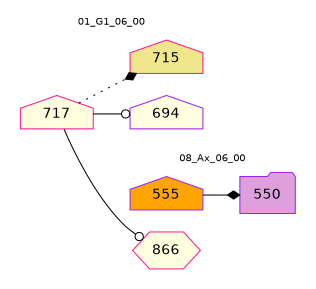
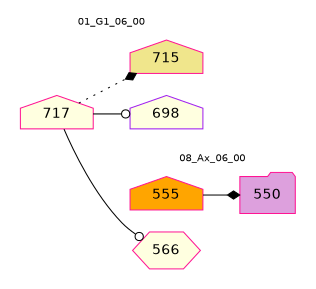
(166, 114) -> (166, 114)
(166, 195) -> (166, 195)
(268, 195) -> (268, 195)
(166, 250) -> (166, 250)
